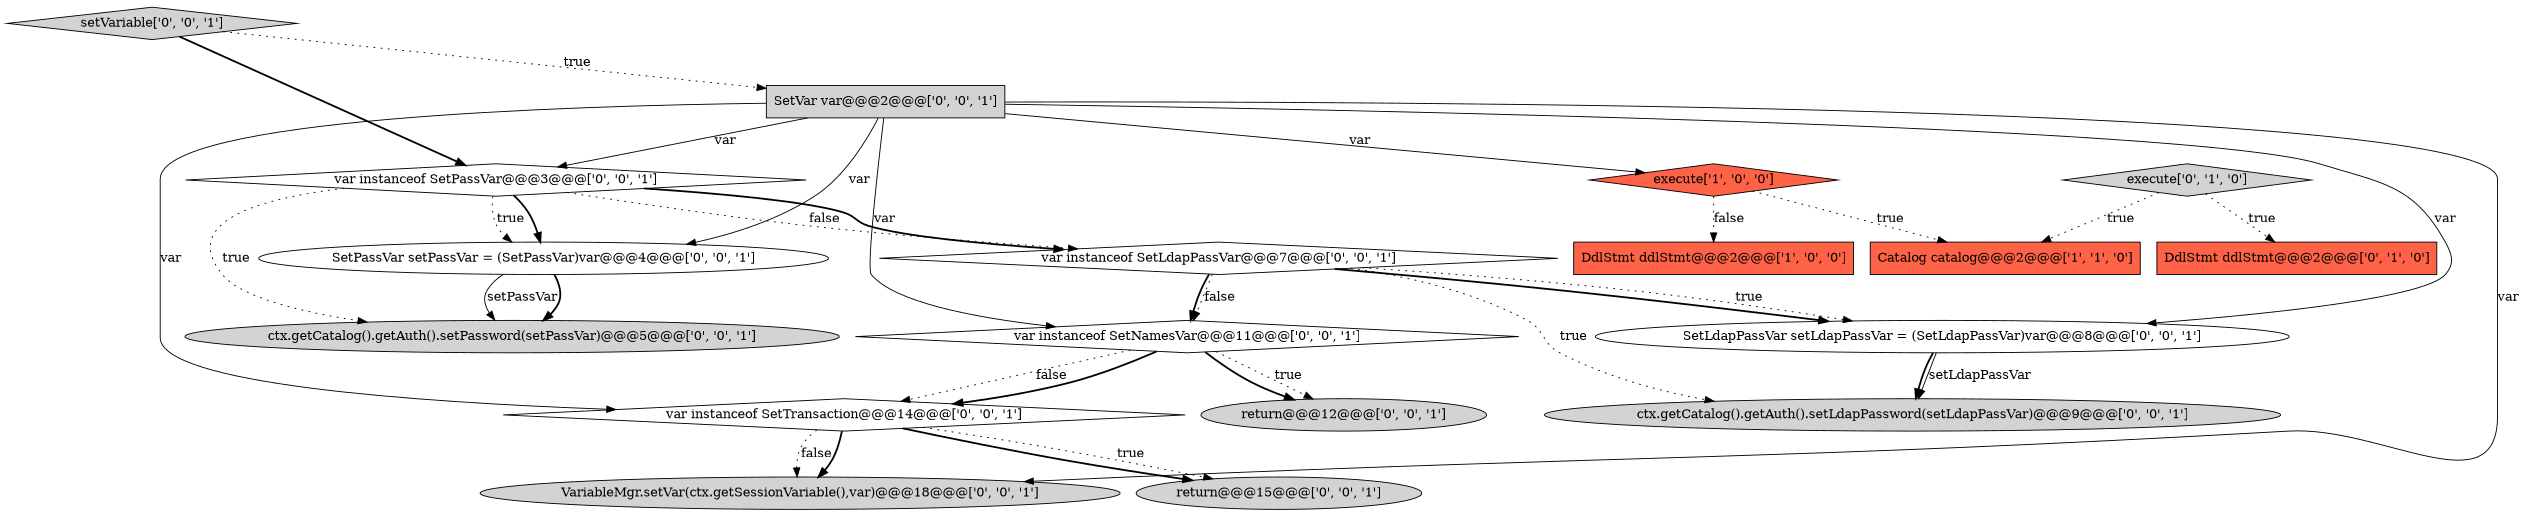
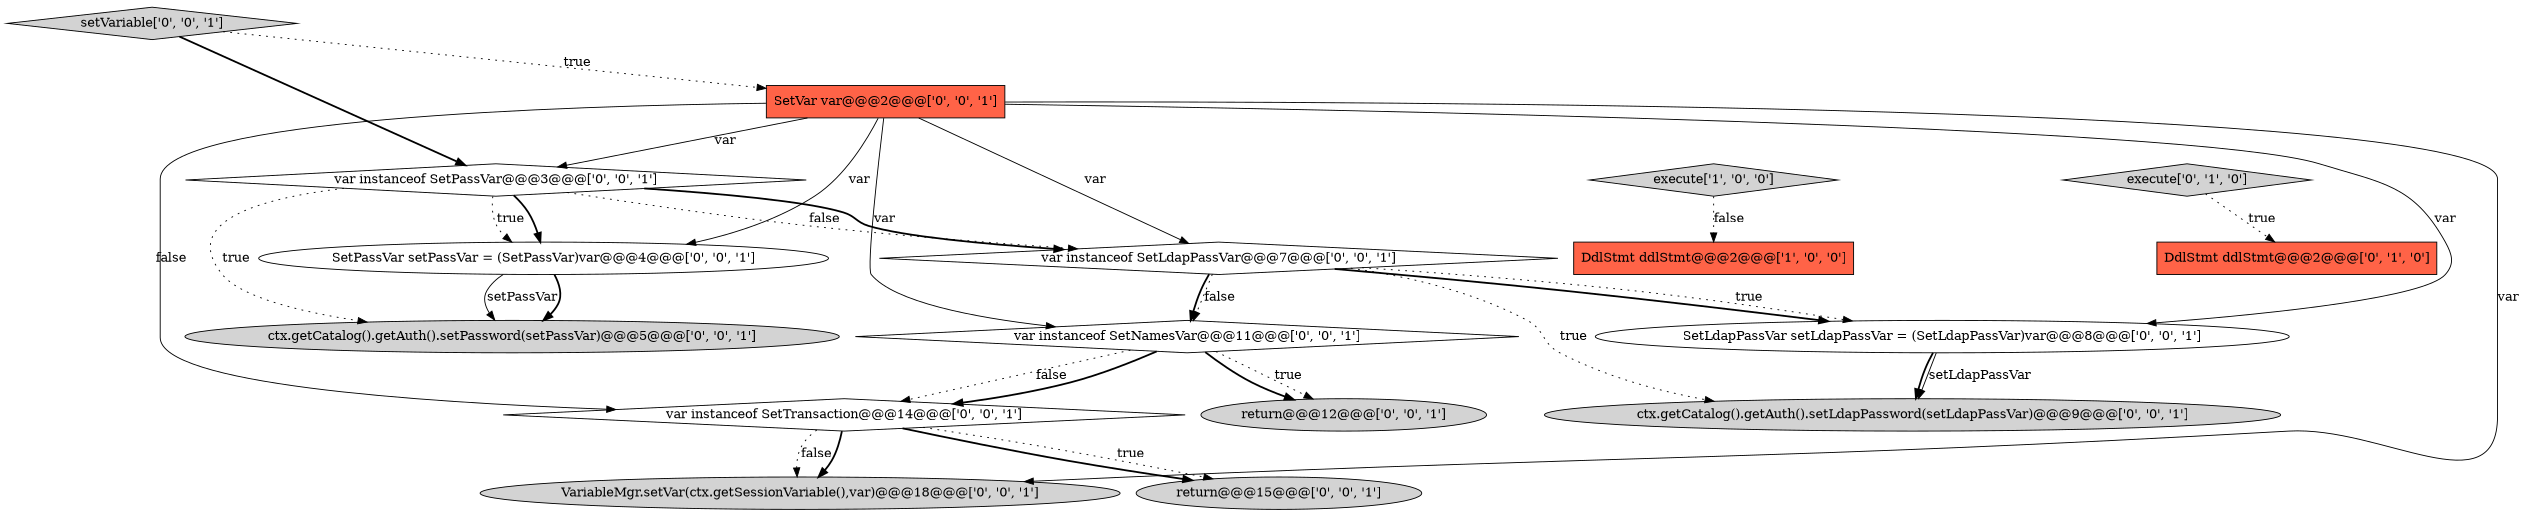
(886, 102) -> (886, 102)
(1320, 143) -> (1050, 179)
(1714, 180) -> (1714, 180)
(171, 258) -> (171, 258)
(2005, 258) -> none
